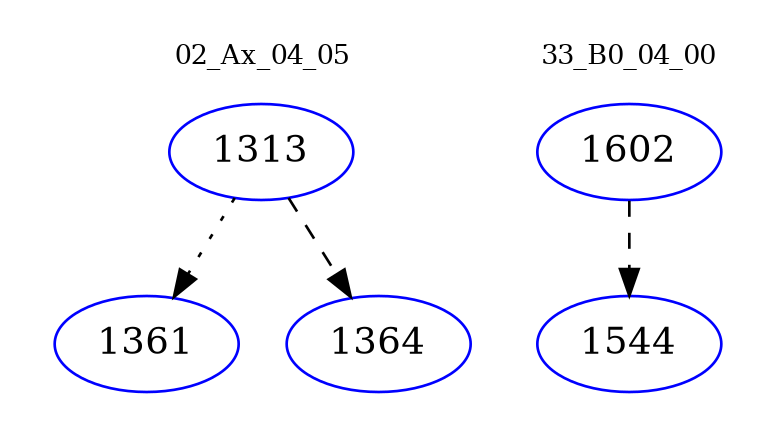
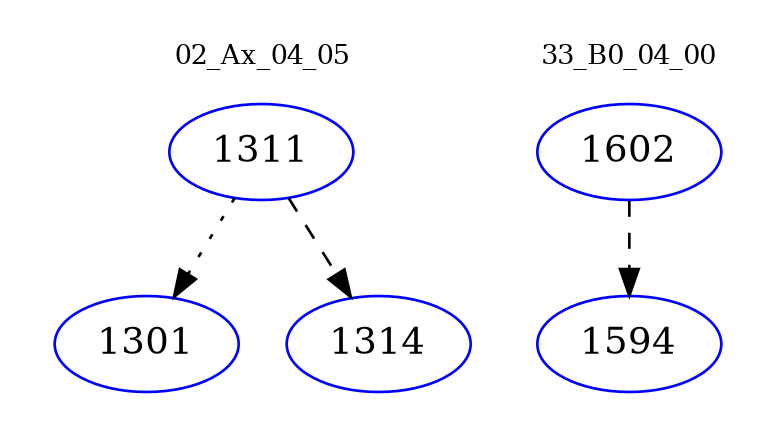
(261, 152) -> (261, 152)
(147, 344) -> (147, 344)
(379, 344) -> (379, 344)
(629, 344) -> (629, 344)
